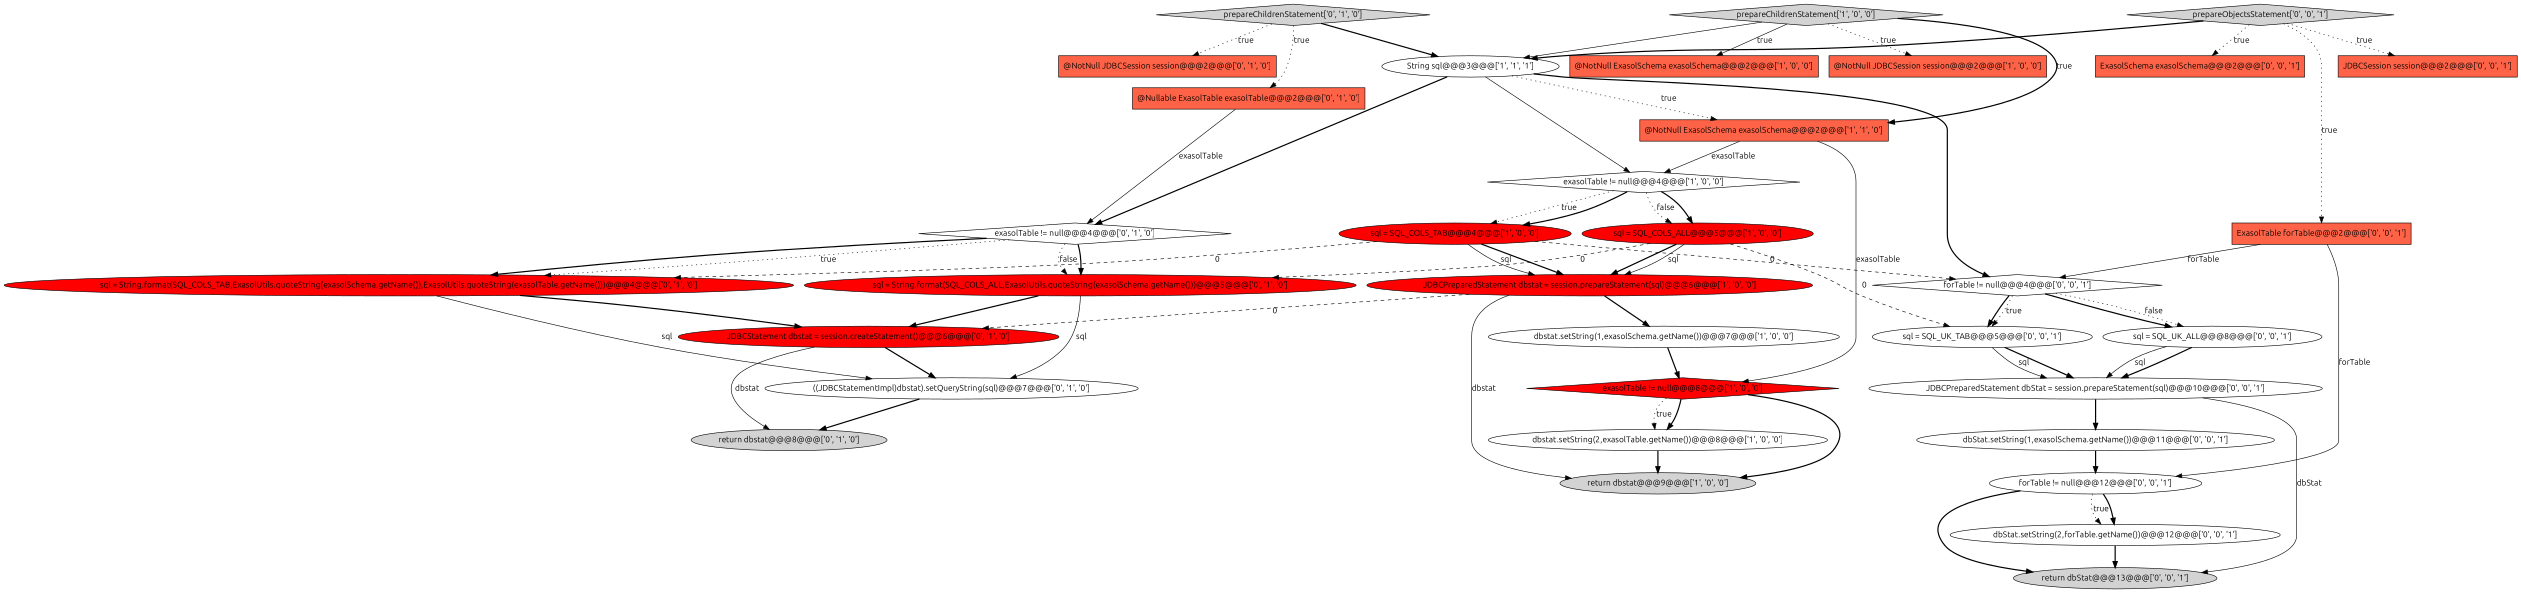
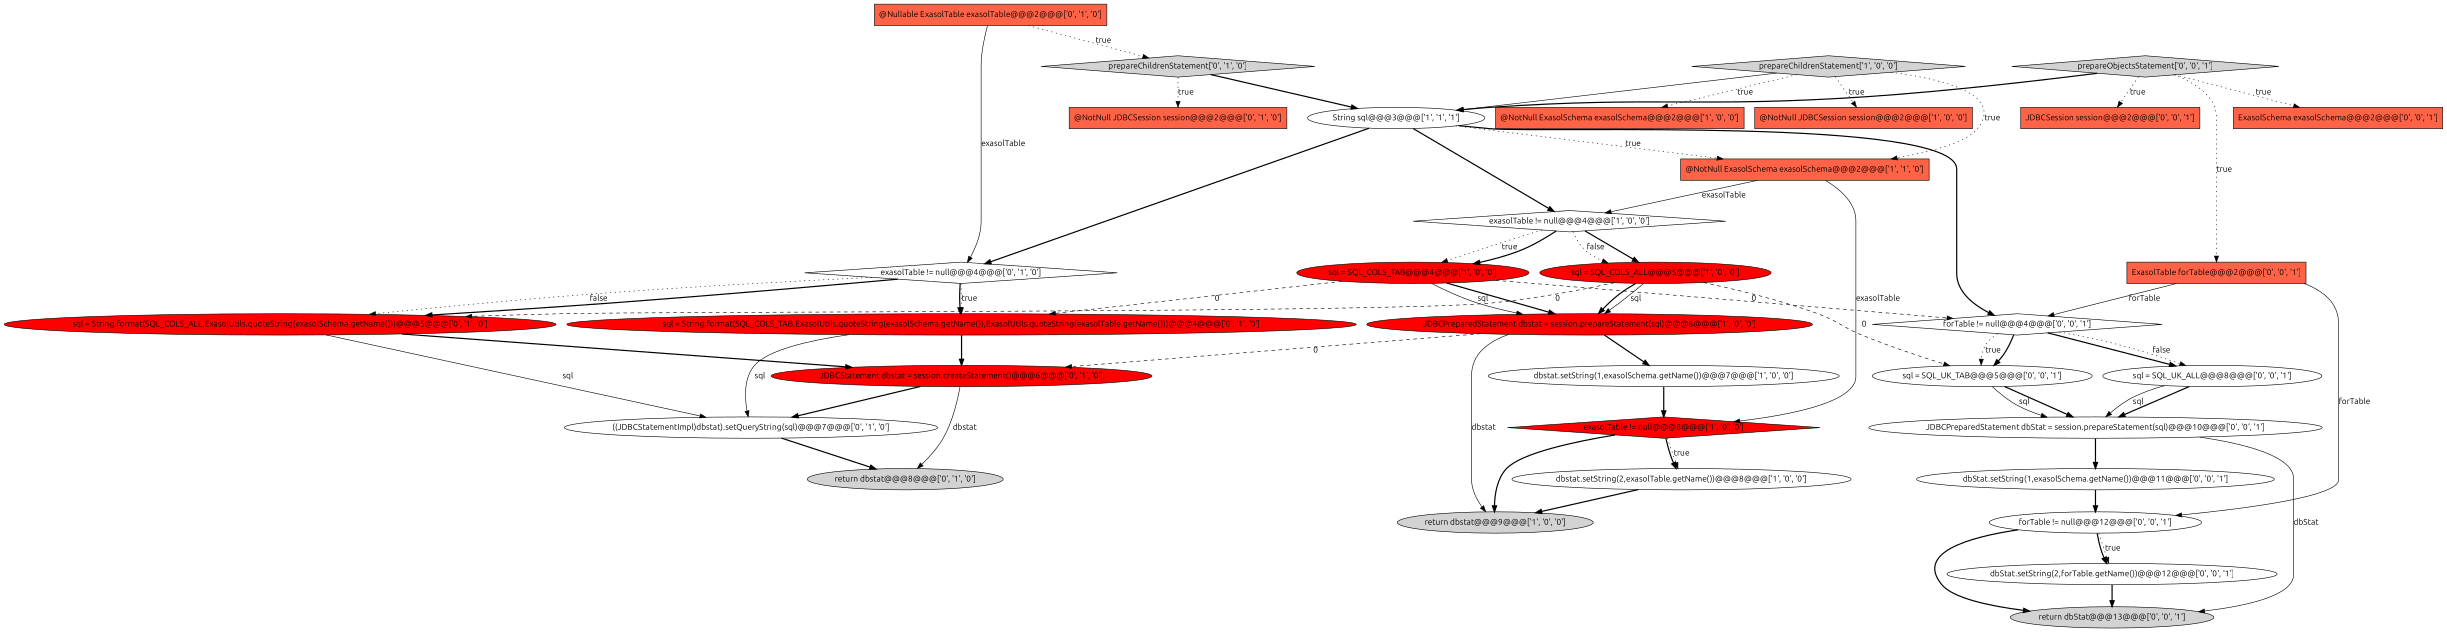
(1755, 39) -> (1732, 90)
(1290, 57) -> (1086, 41)
(2057, 69) -> (1983, 112)
(1555, 123) -> (1481, 168)
